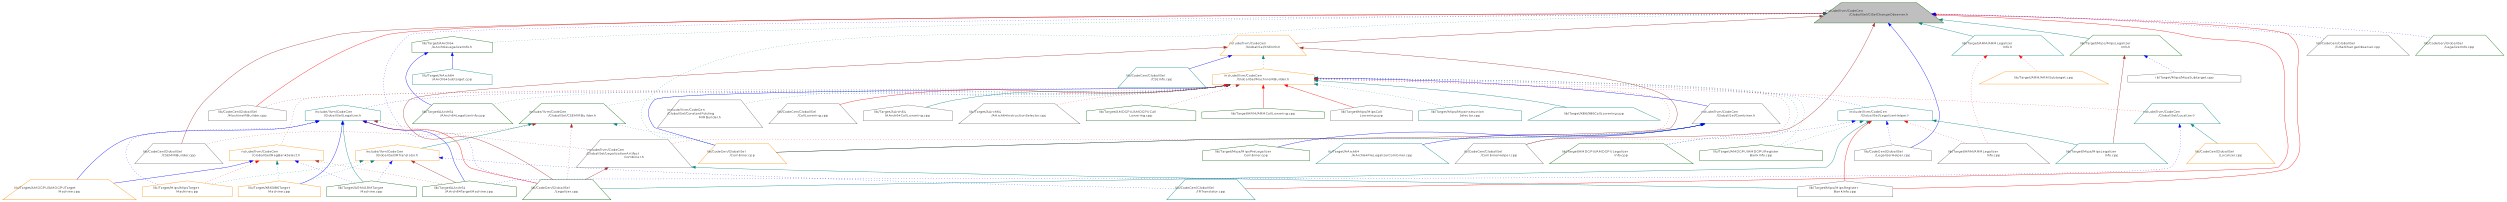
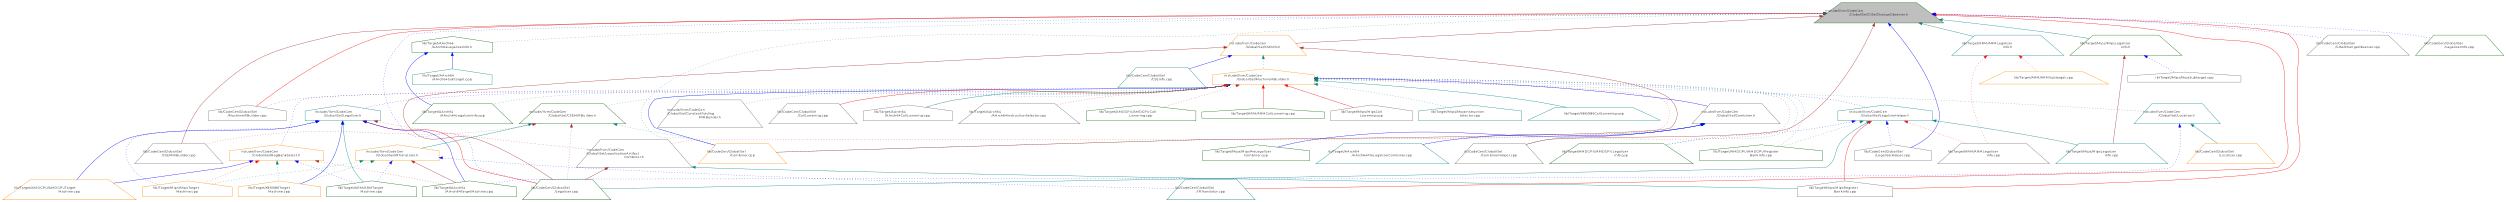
(739, 90) -> (739, 90)
(1814, 95) -> (1814, 95)
(1239, 139) -> (1239, 139)
